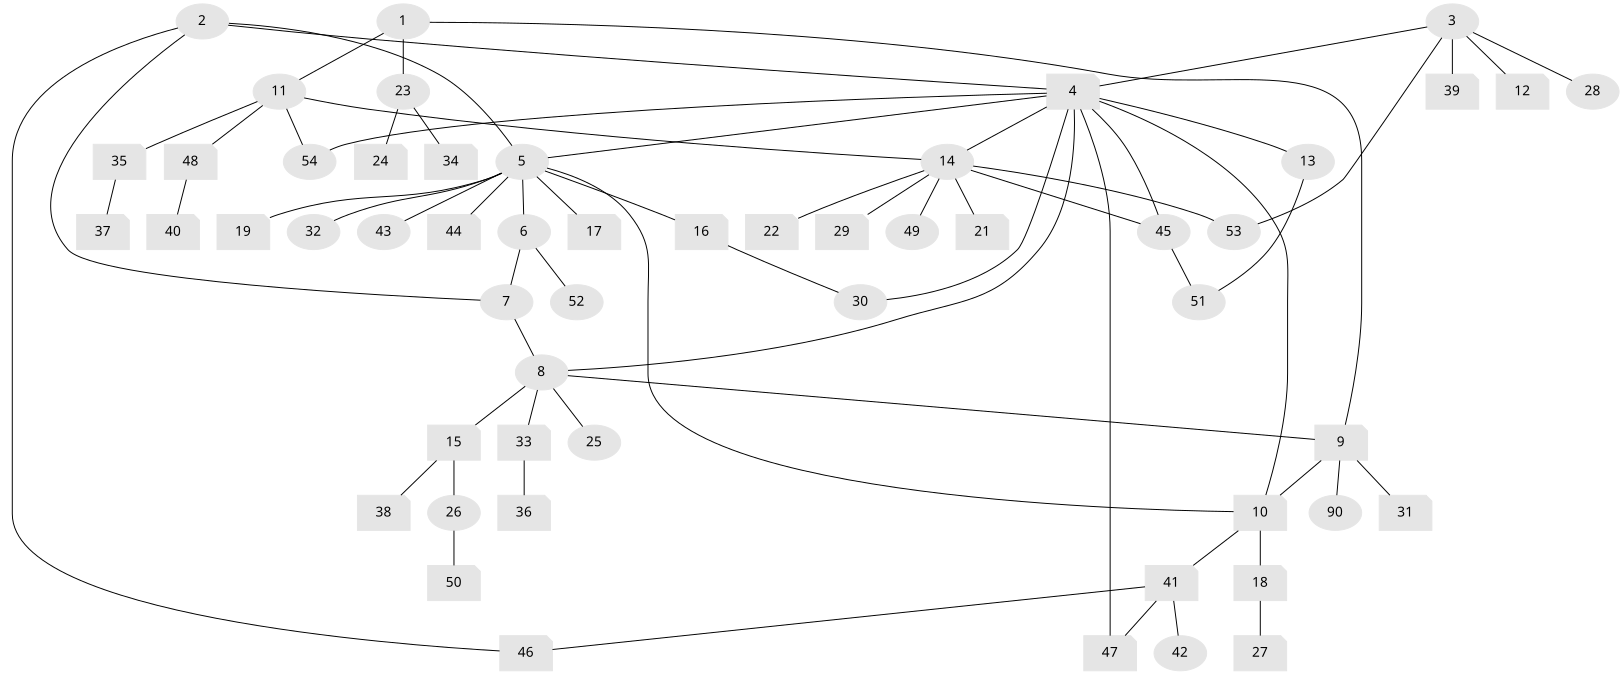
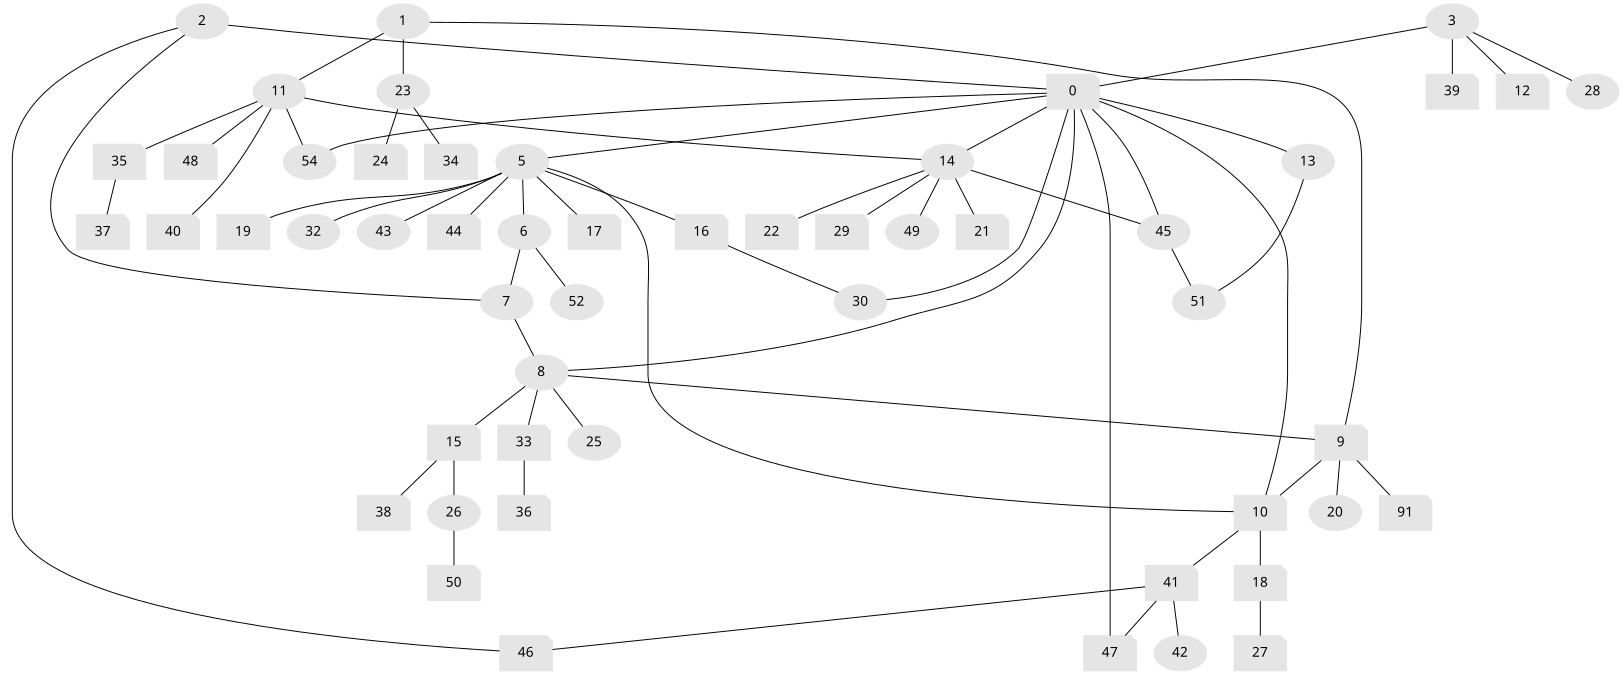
(386, 52) -> none
(1073, 92) -> (1073, 92)
(182, 197) -> (237, 165)
(1234, 232) -> none
(1335, 513) -> (1335, 513)
(1406, 513) -> (1406, 513)
